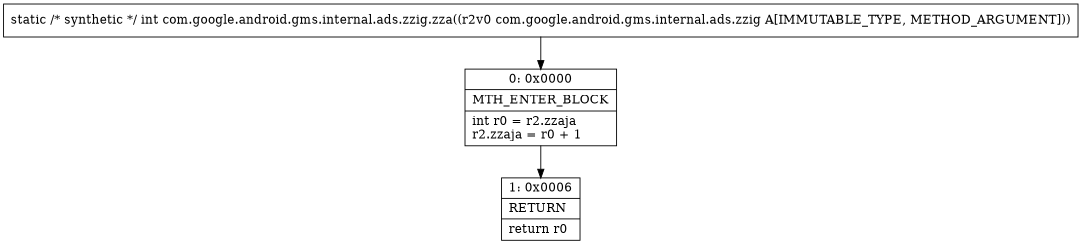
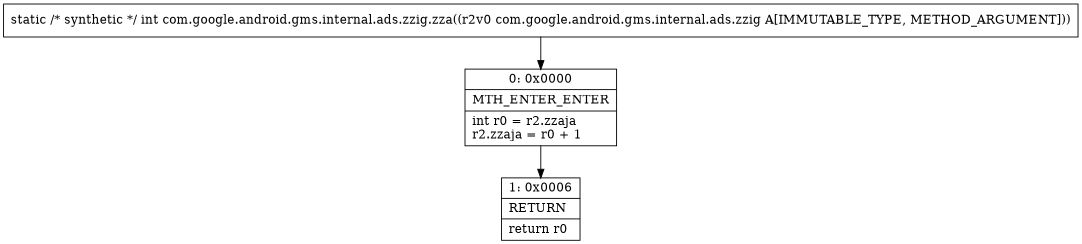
(541, 100) -> (541, 100)
